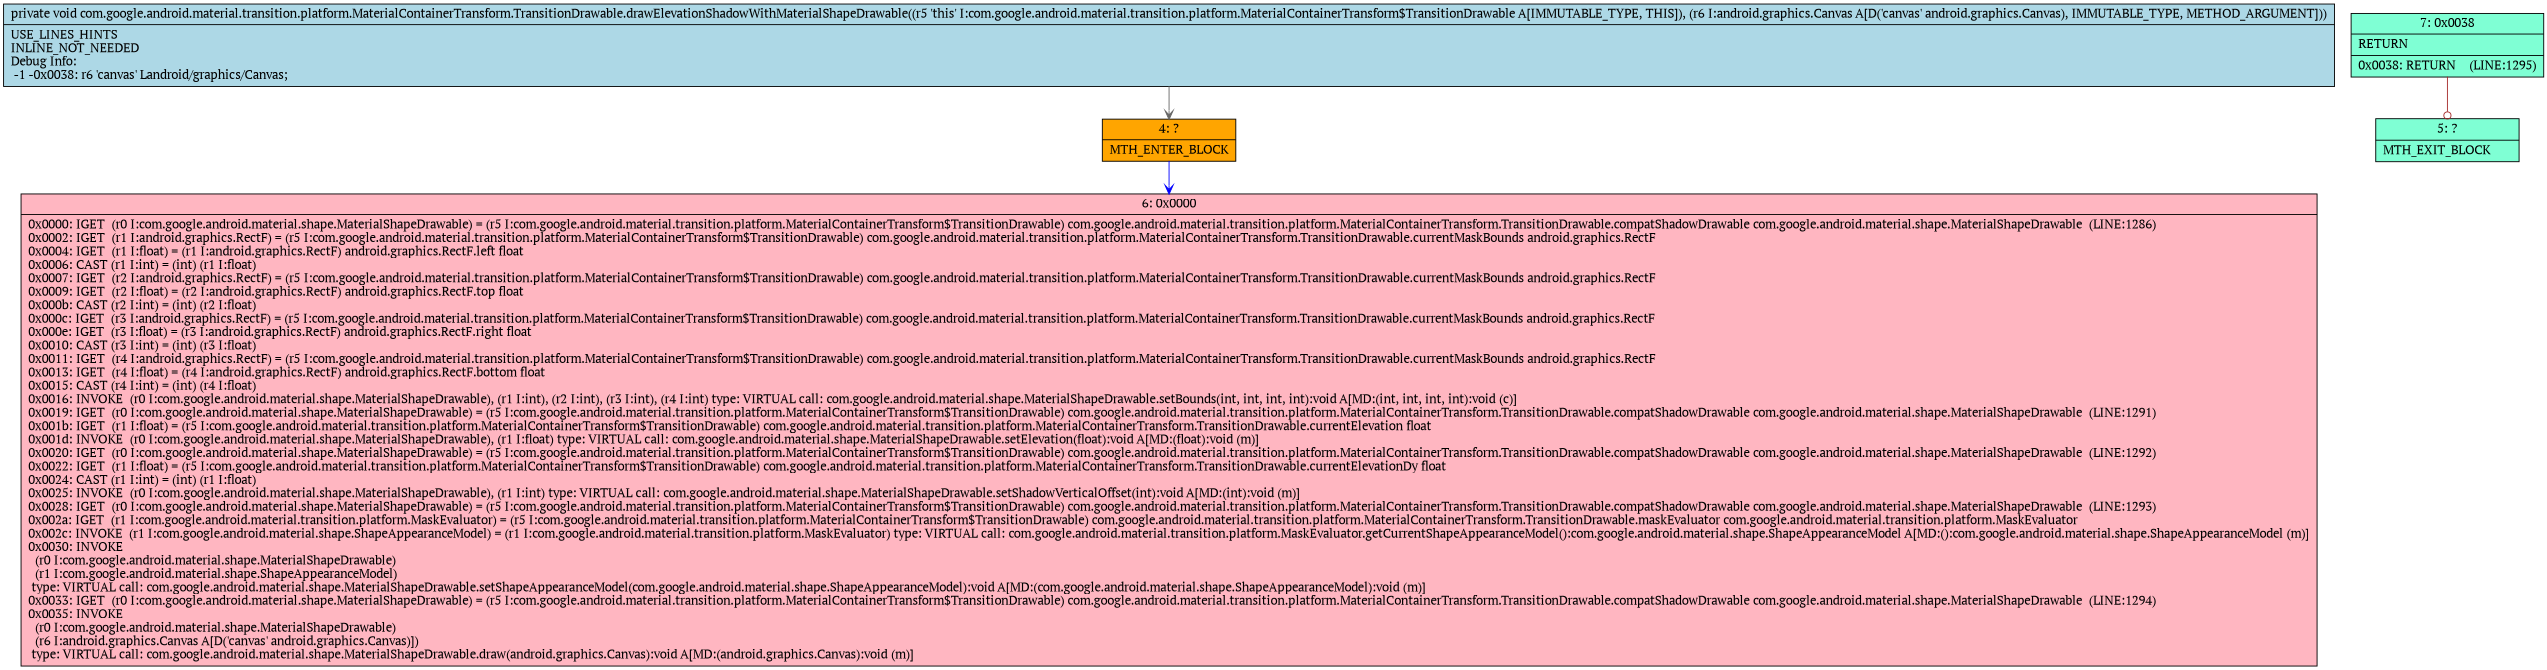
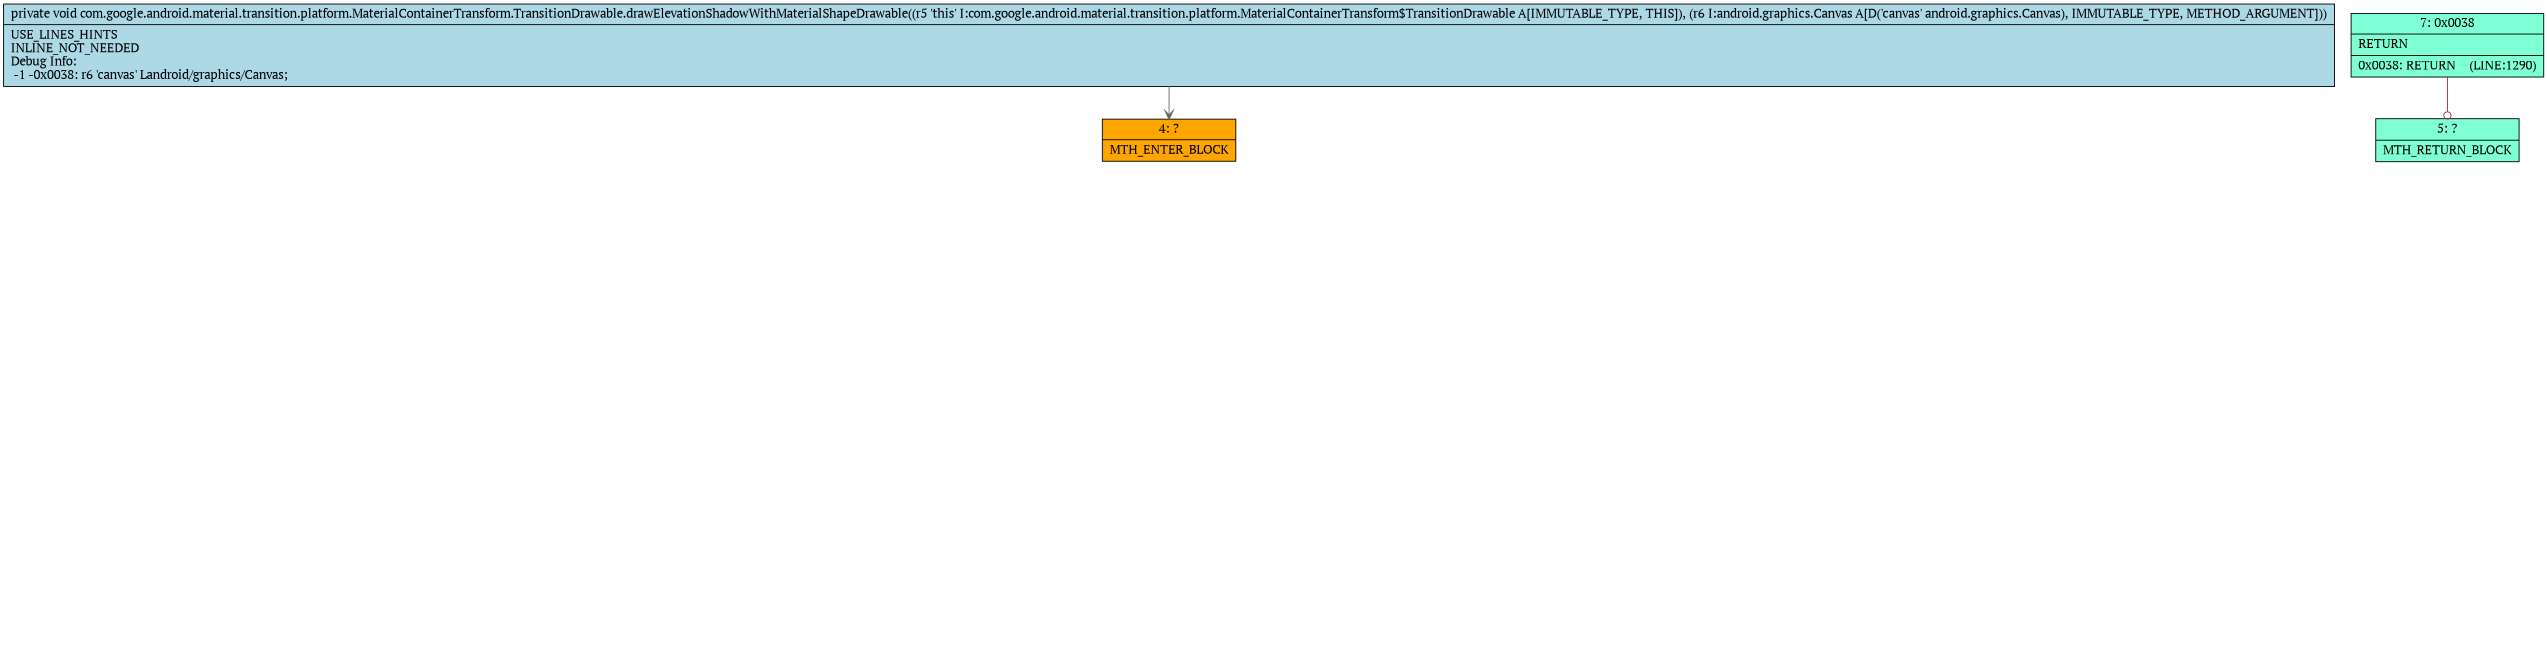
(2447, 66) -> (2447, 66)
(2437, 150) -> (2447, 150)
(1169, 430) -> none
